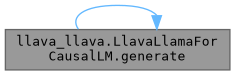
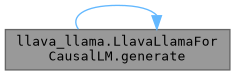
(118, 50) -> (118, 50)
